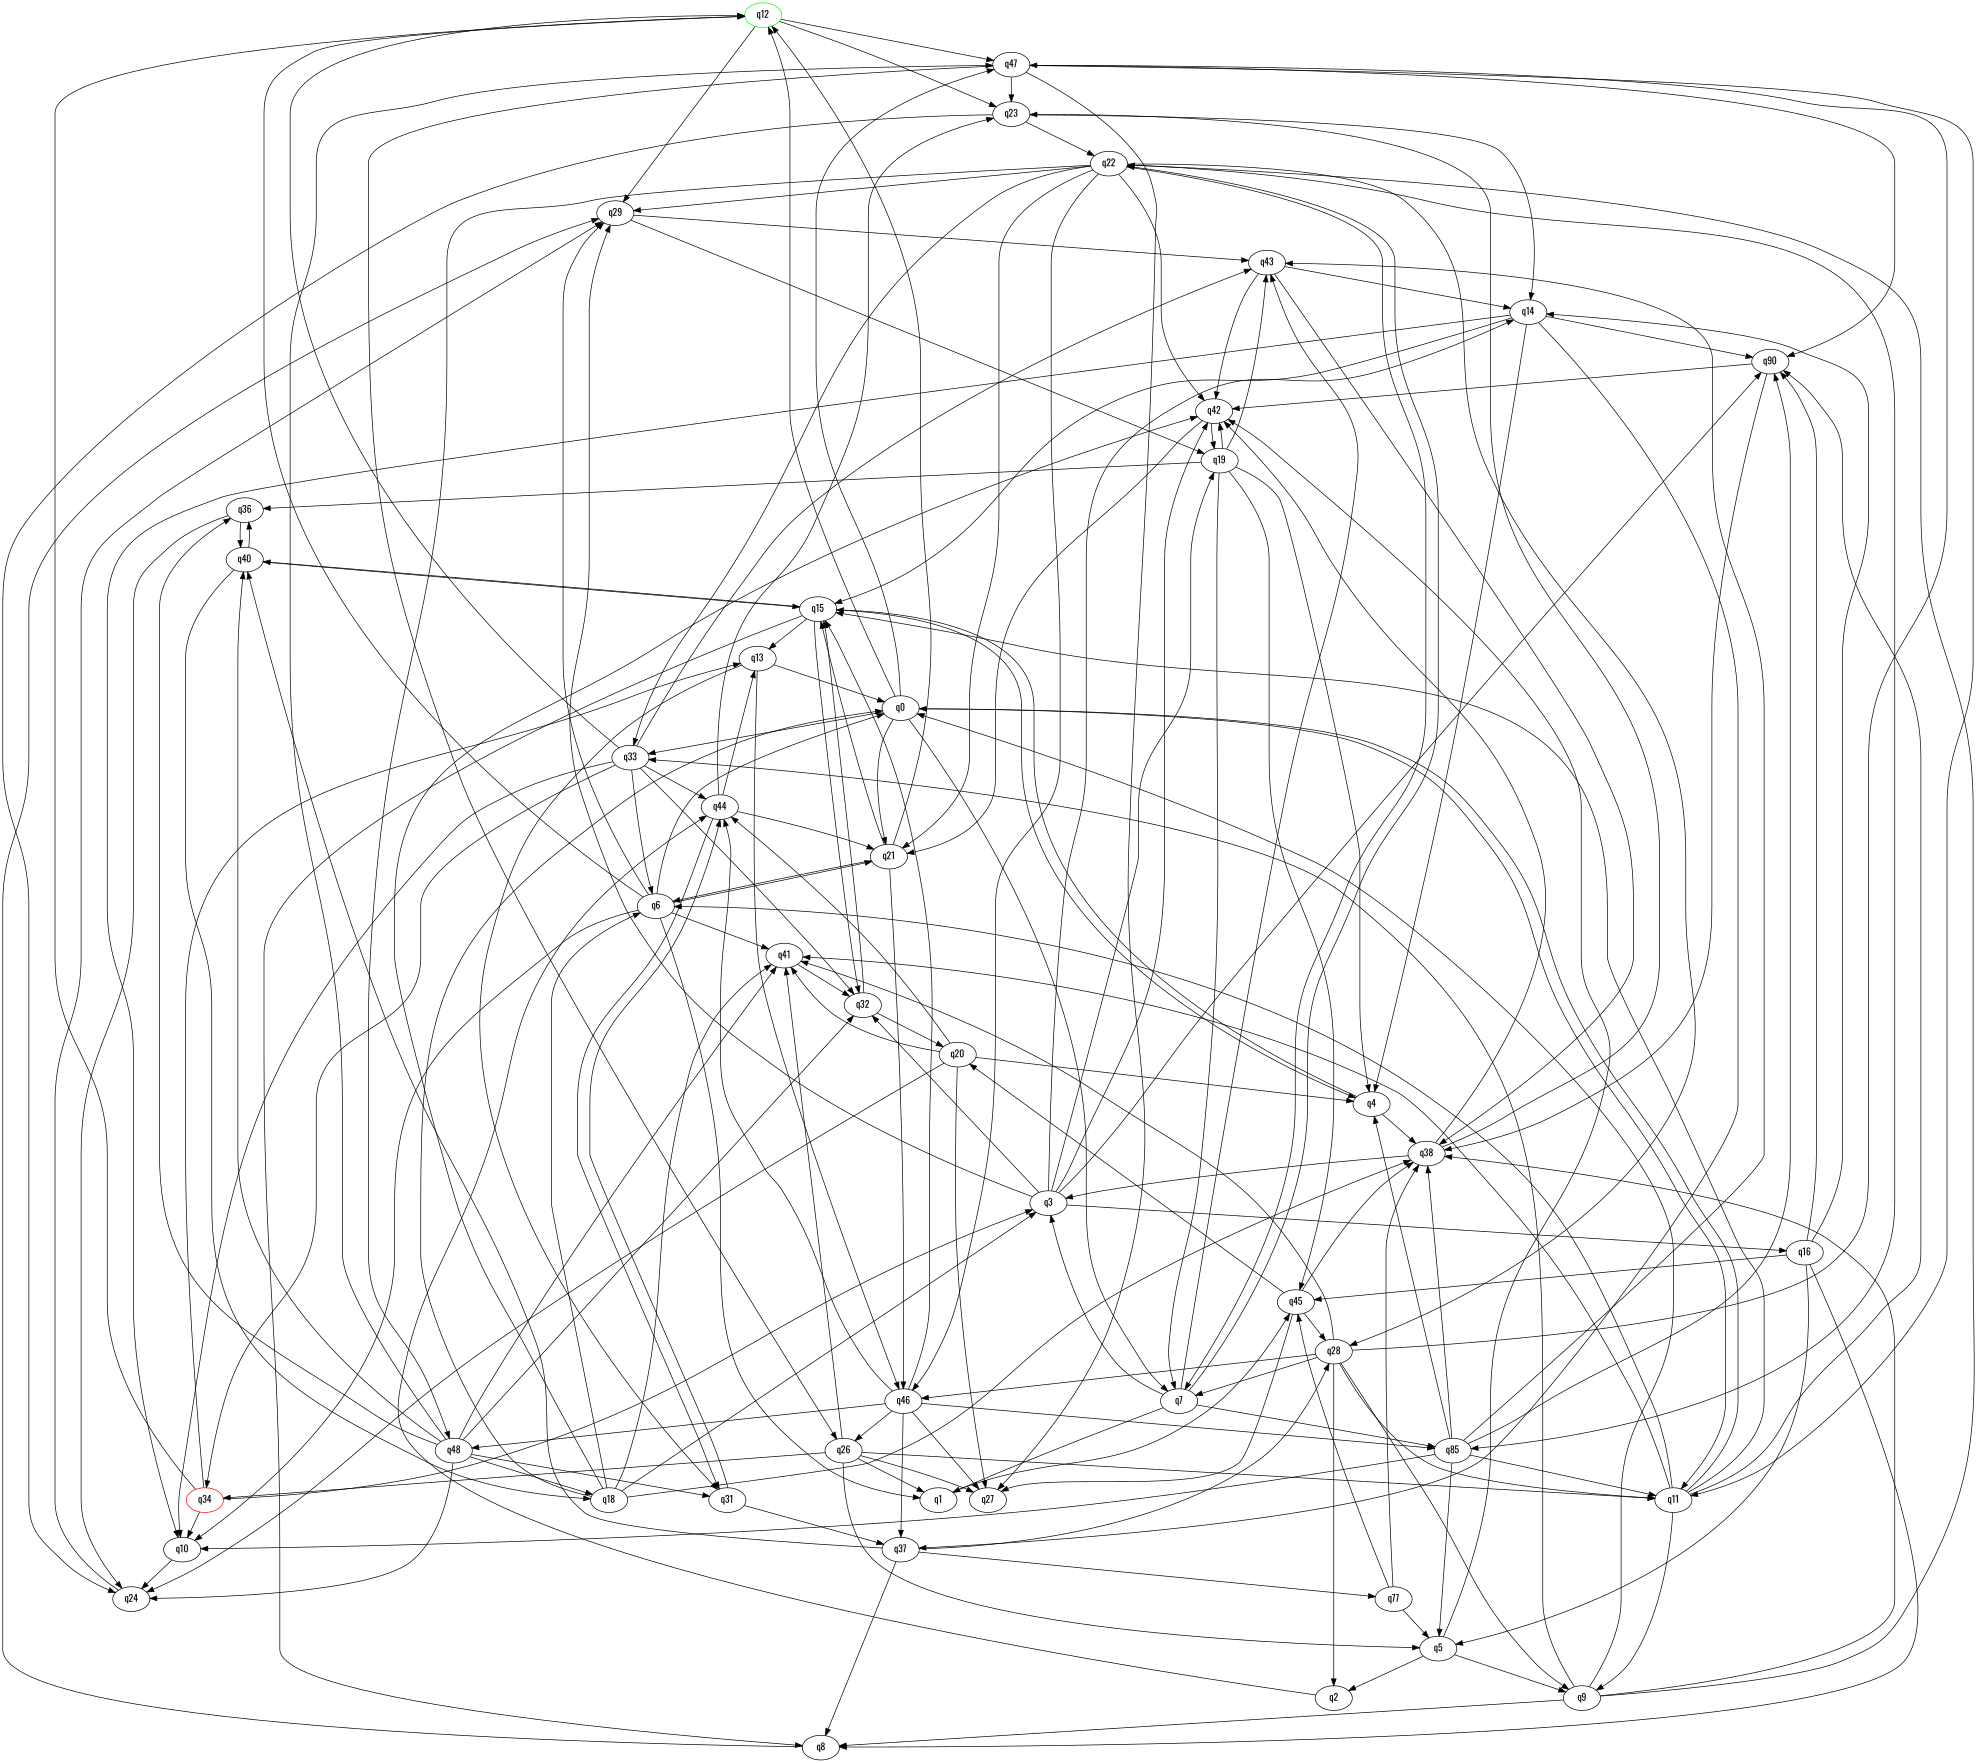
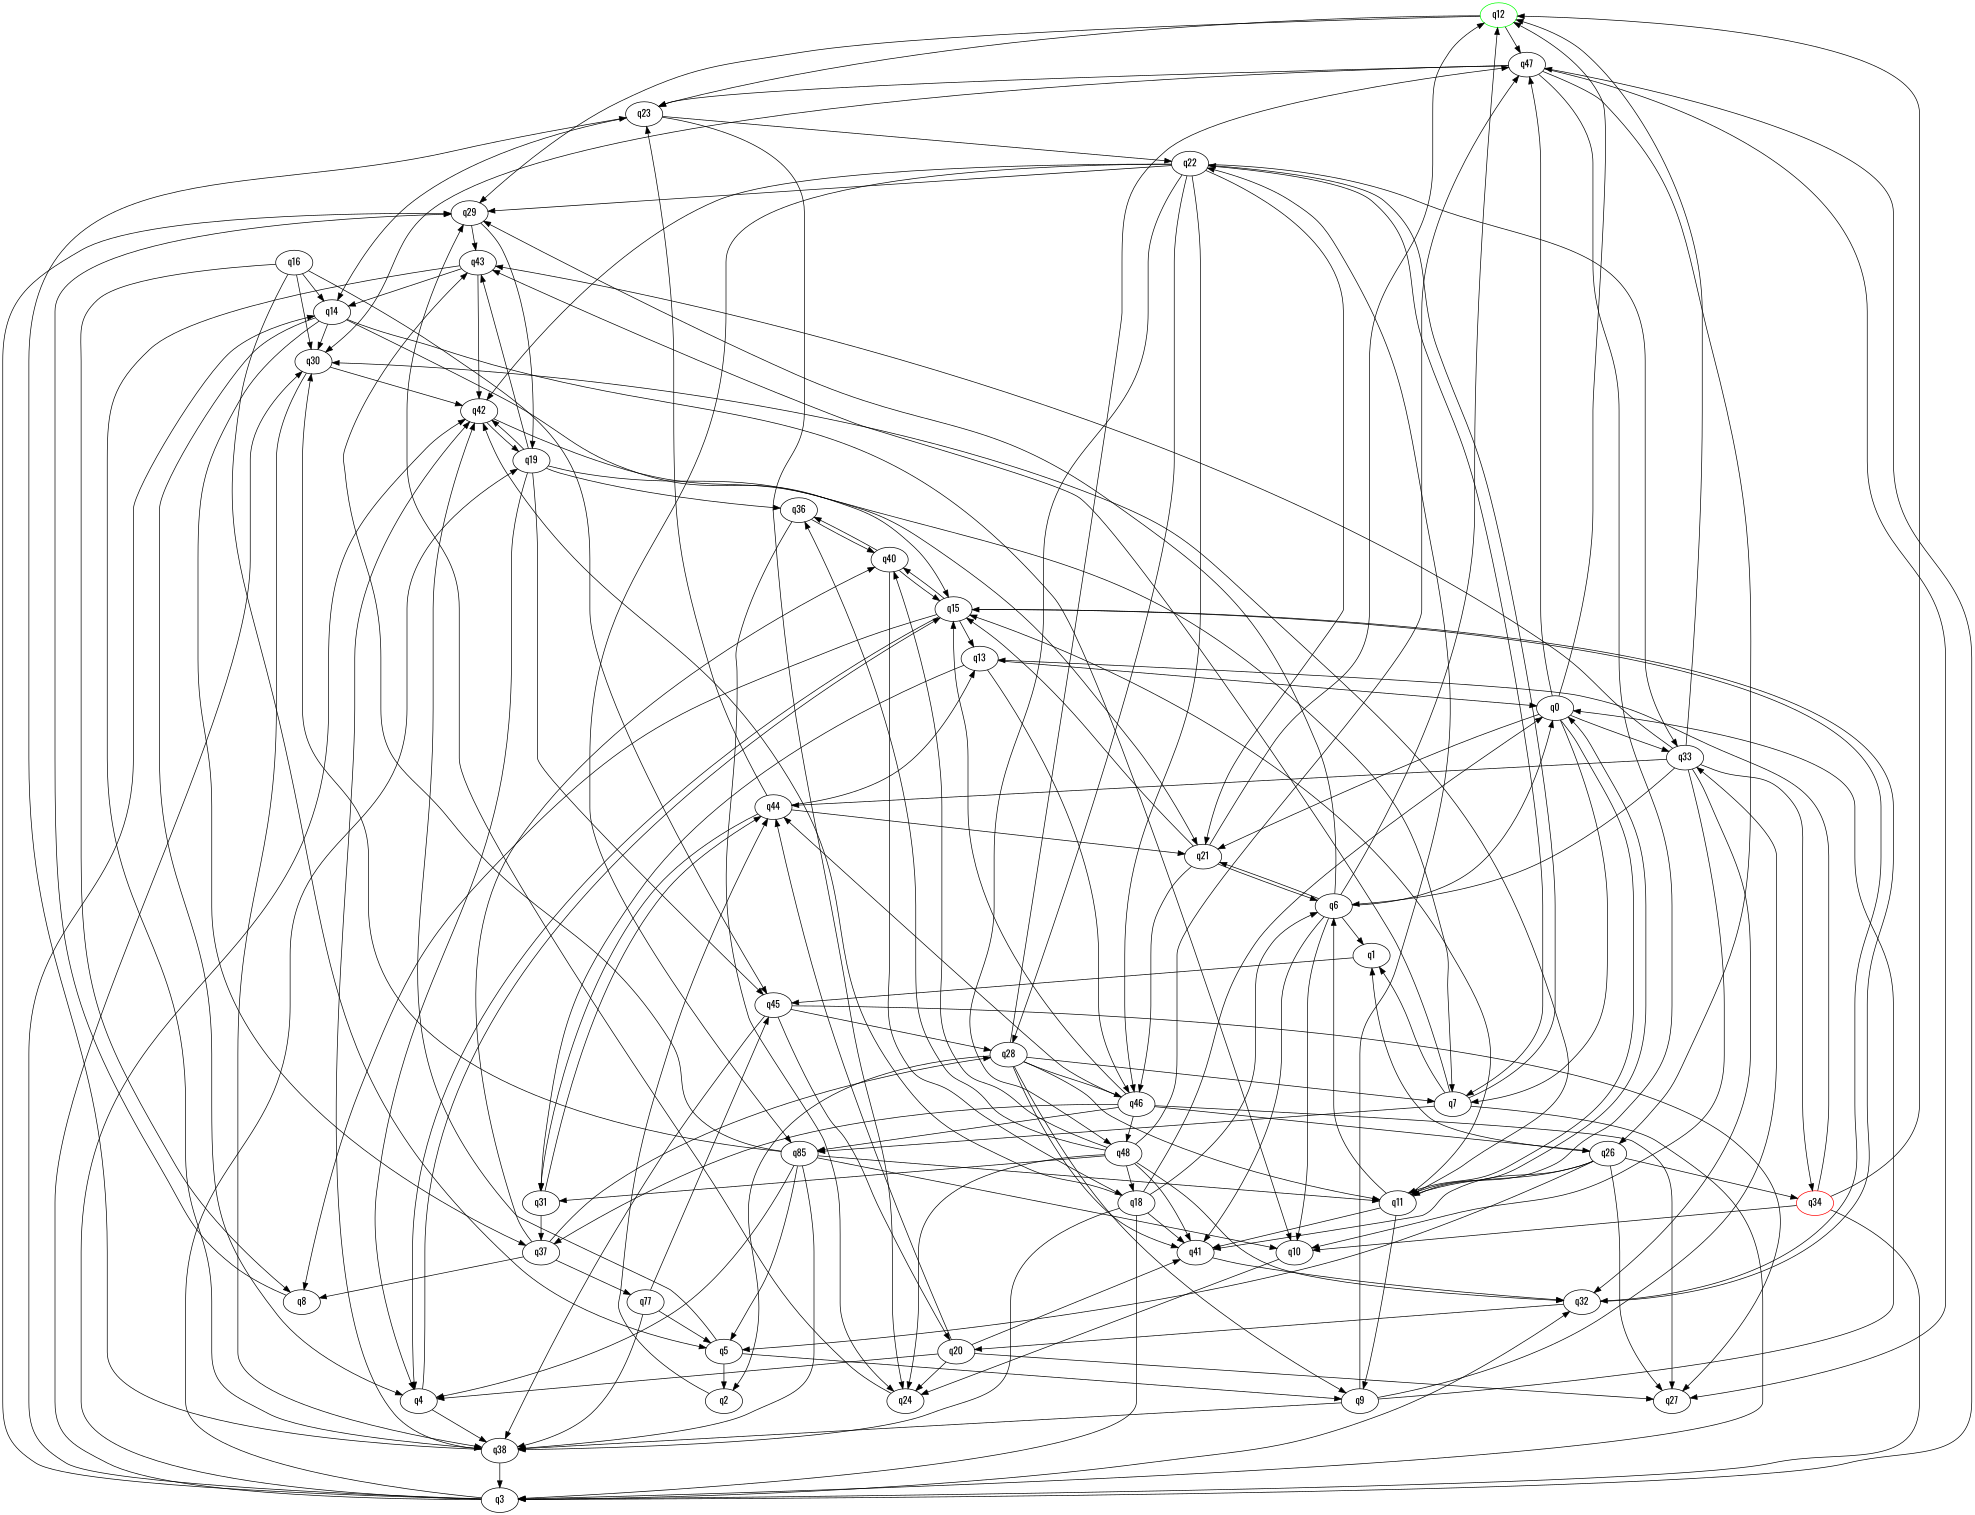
(1770, 362) -> (314, 362)
(1423, 1228) -> (1972, 1348)
(1205, 1723) -> none
